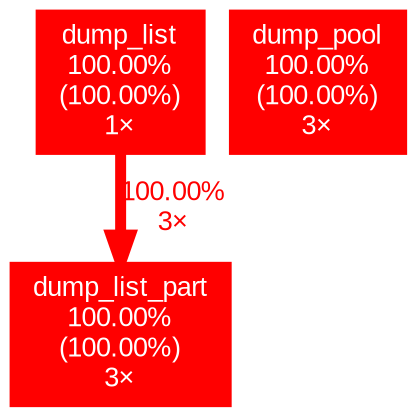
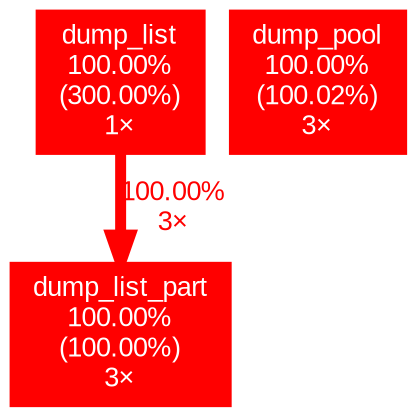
(121, 82) -> (121, 82)
(318, 82) -> (318, 82)
